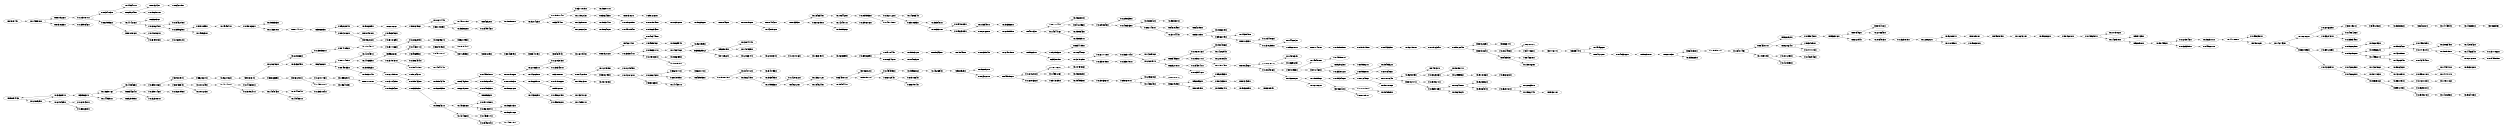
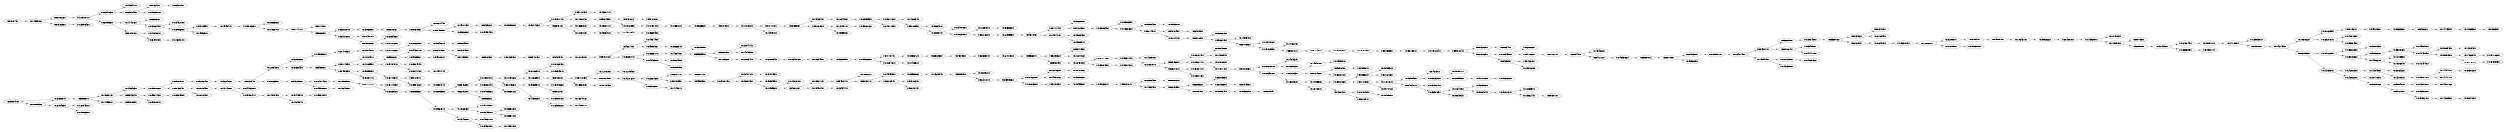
none -> (321, 26)
